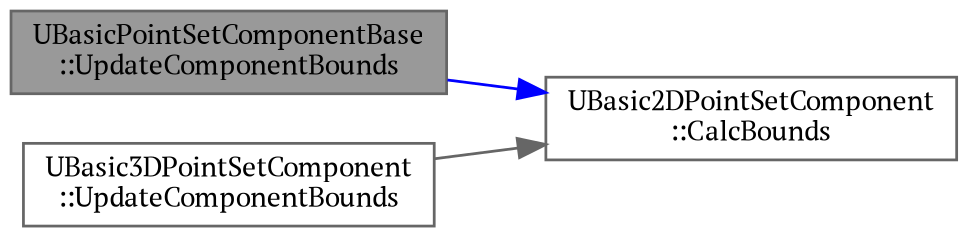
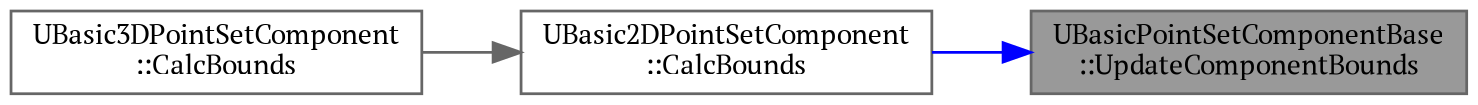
(483, 85) -> (967, 52)
(229, 185) -> (216, 52)
